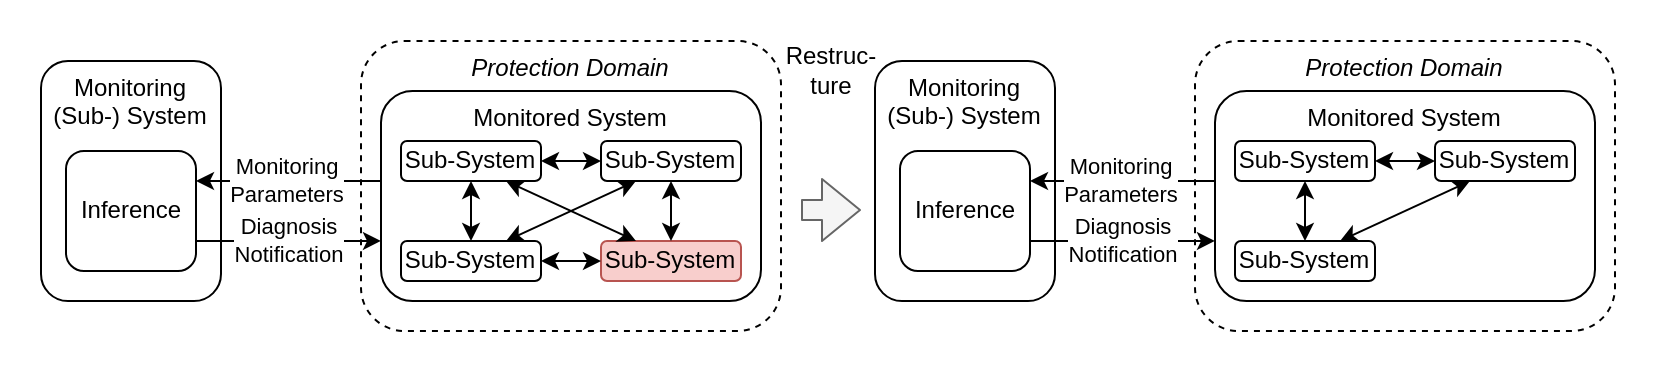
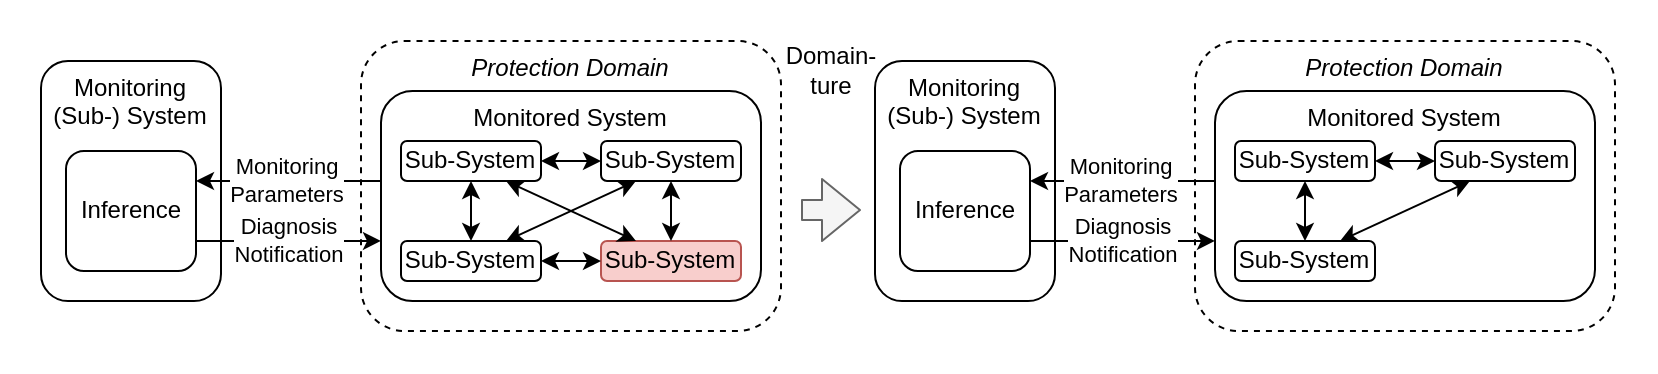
(832, 71) -> (832, 71)
